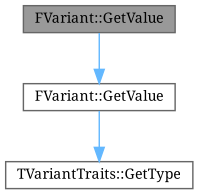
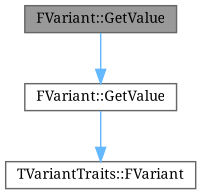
(99, 175) -> (101, 175)
